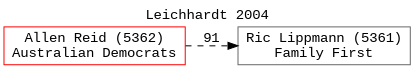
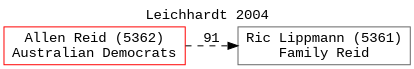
(324, 46) -> (324, 46)
